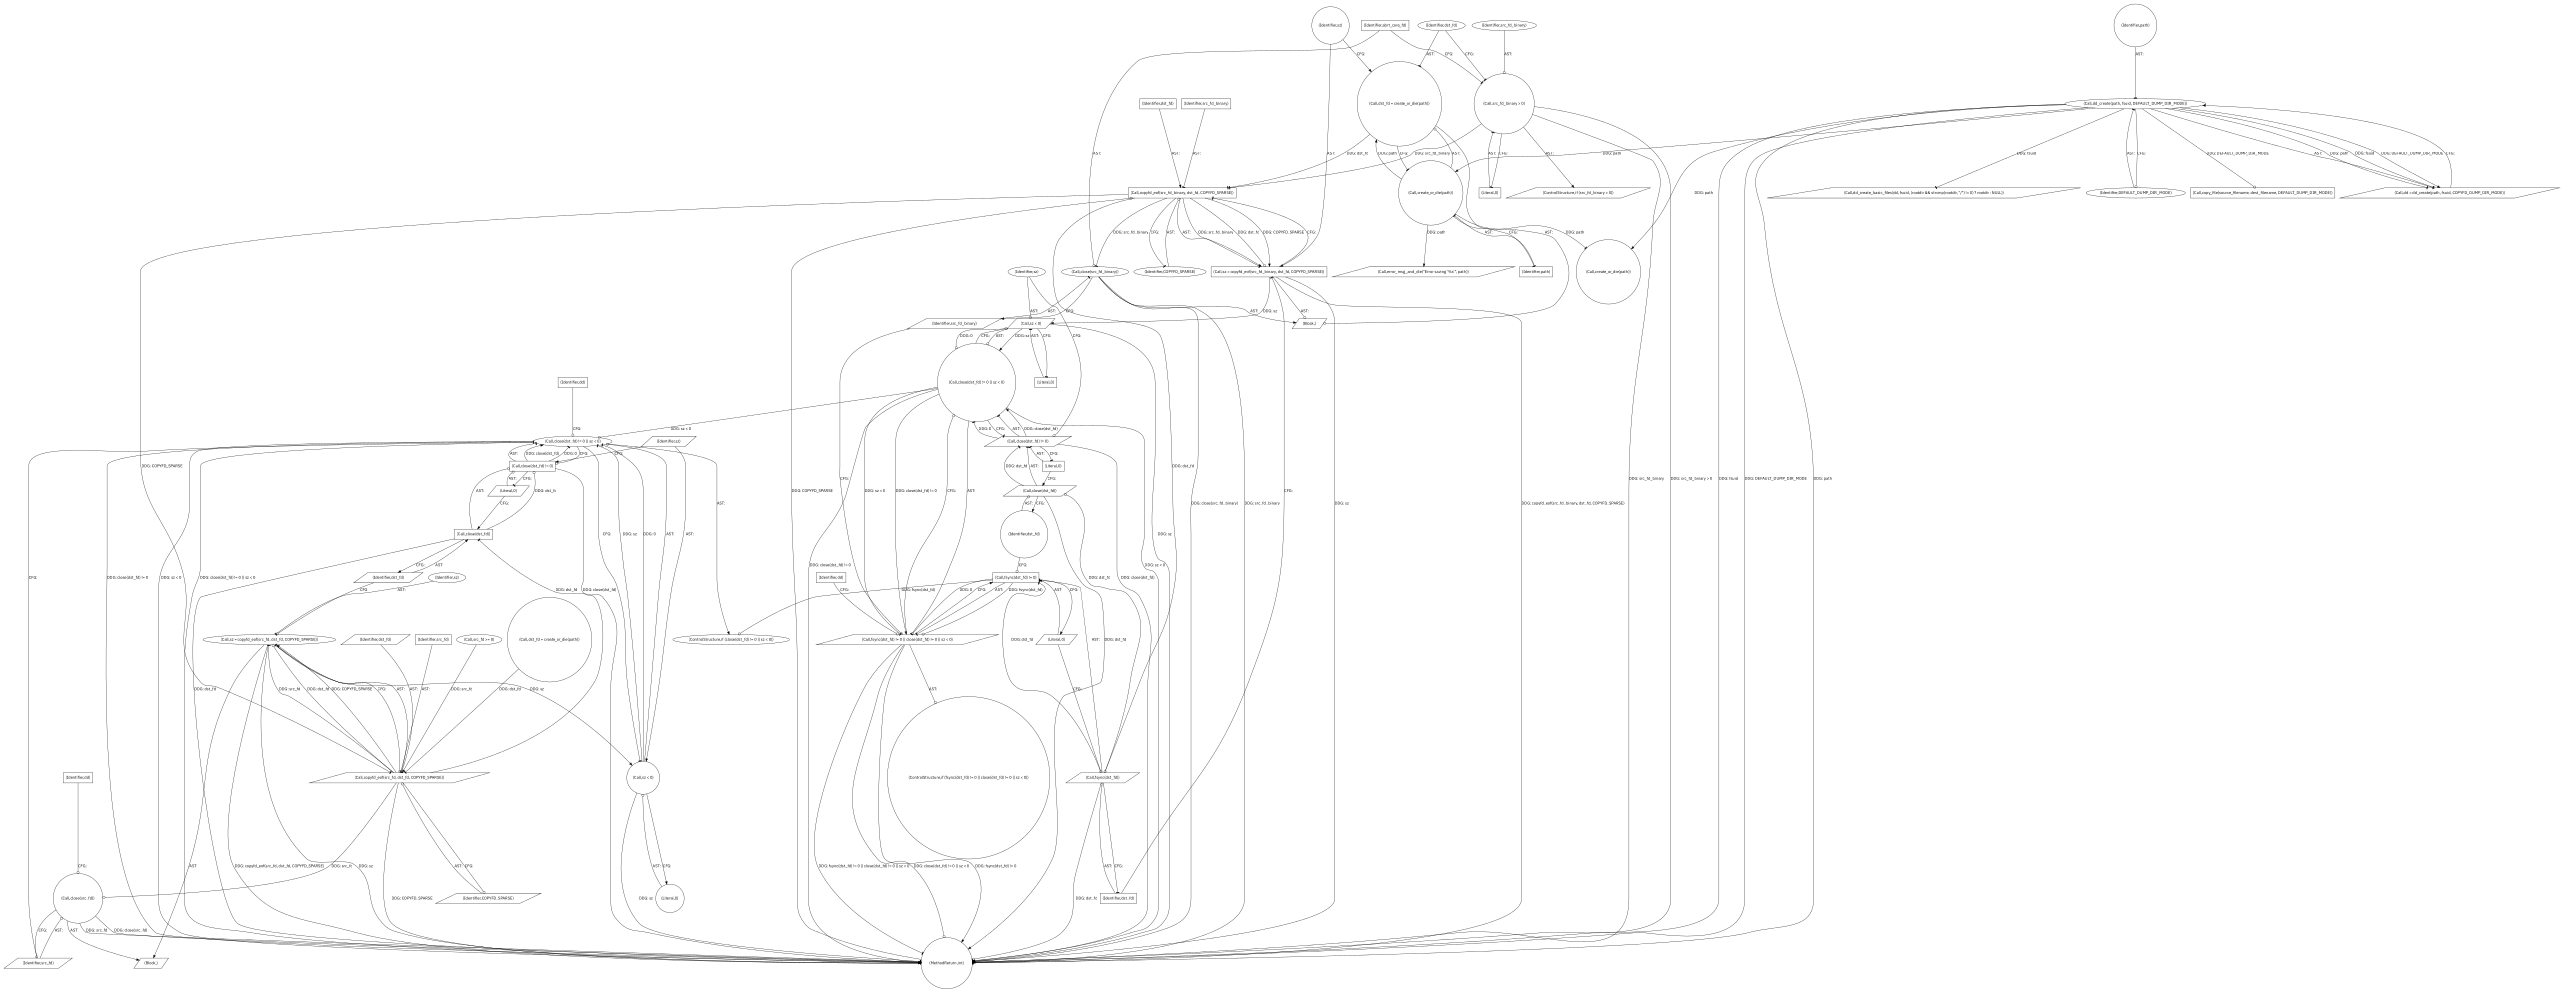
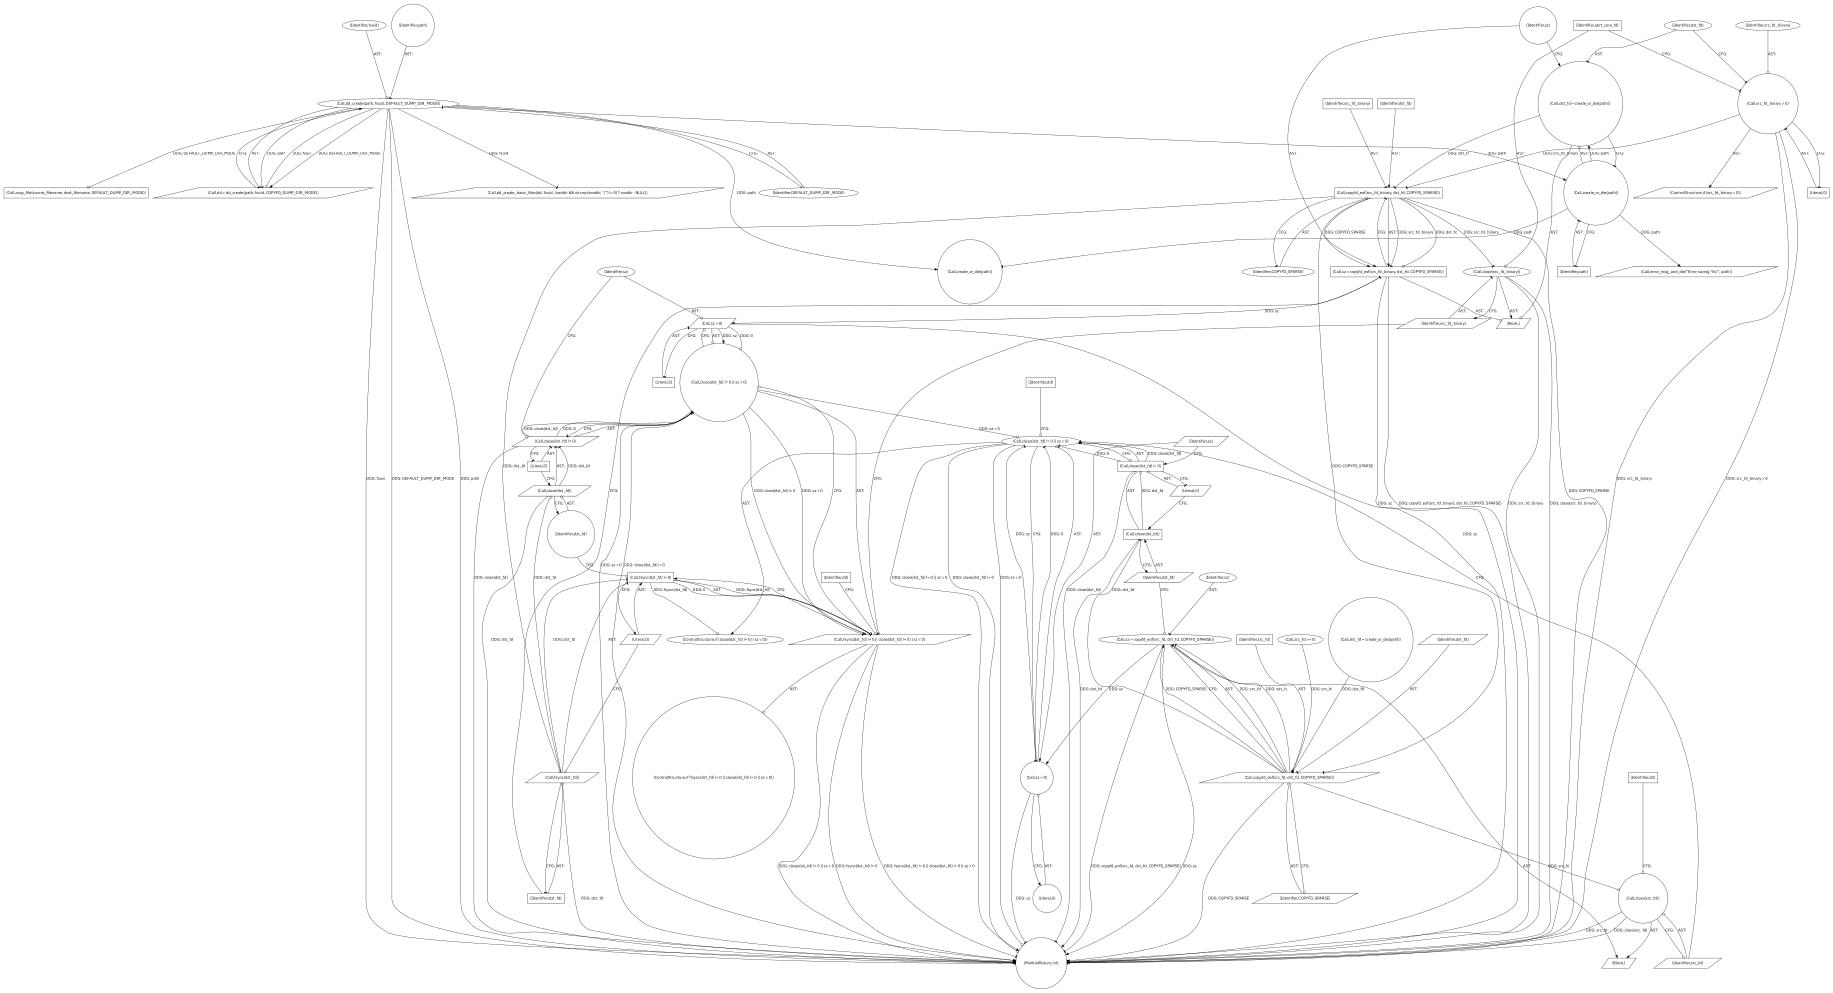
none -> (364, 25)
(792, 485) -> (1571, 741)
